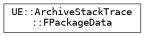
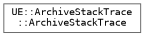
(72, 18) -> (72, 18)
